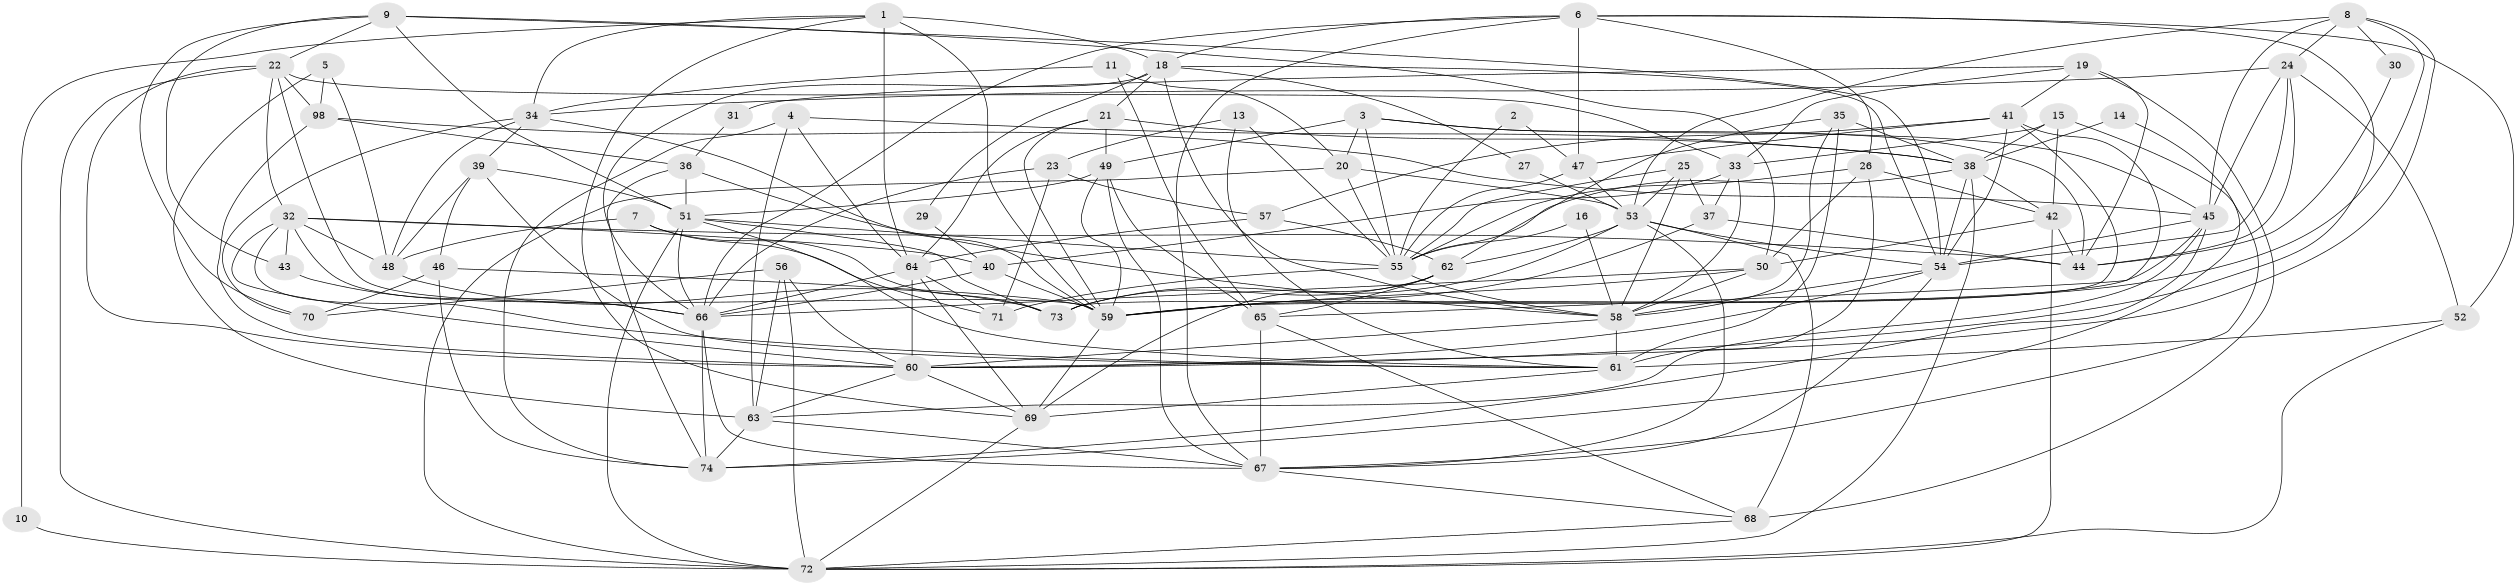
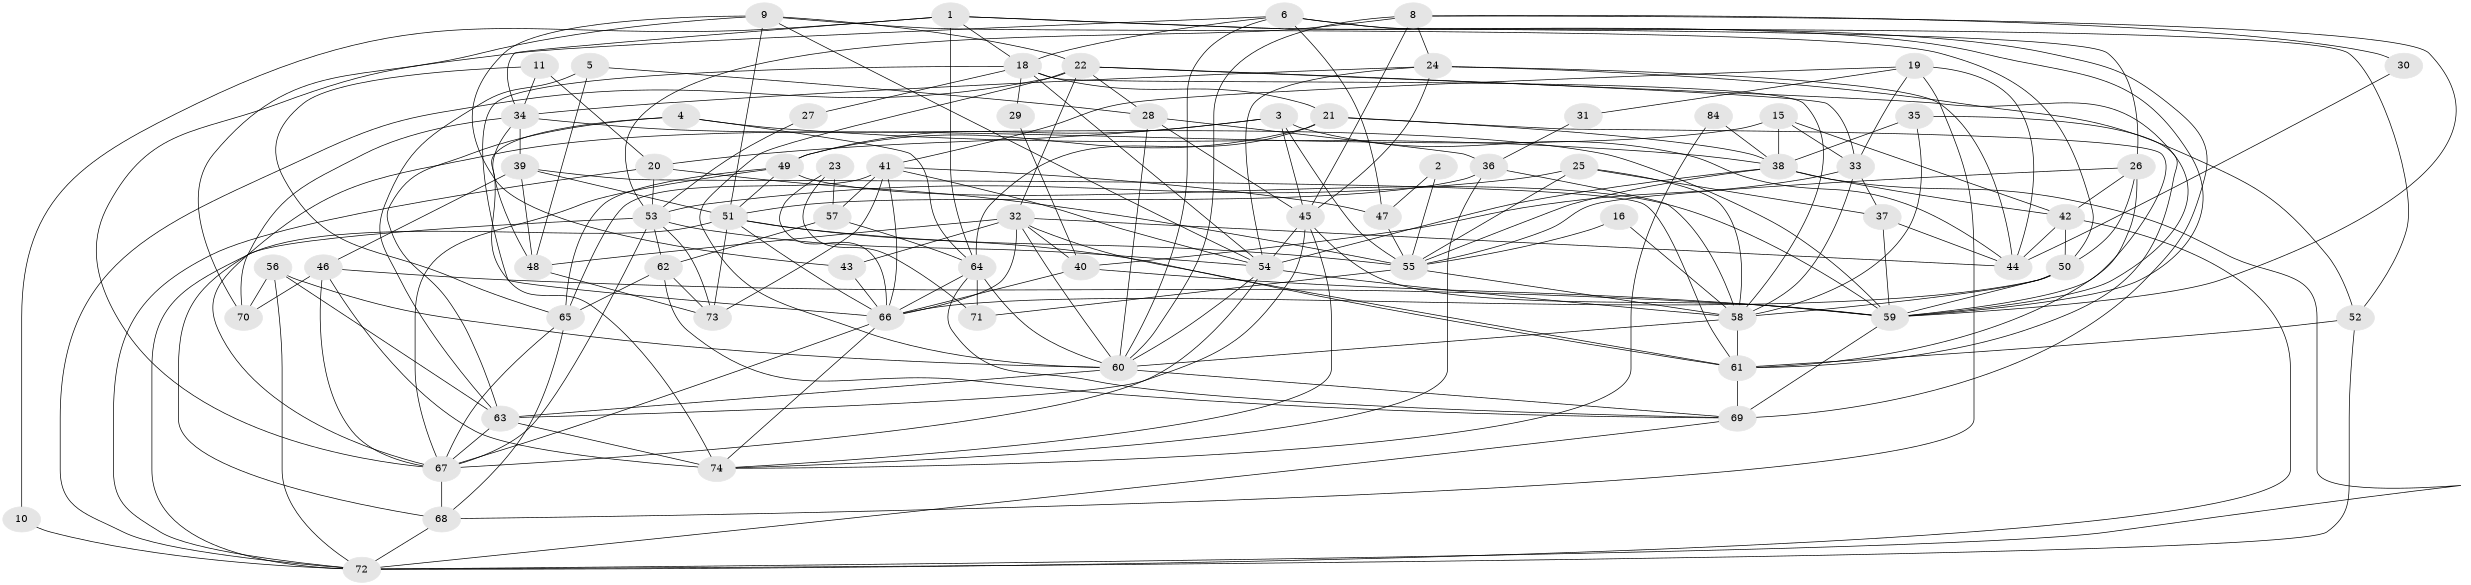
(1088, 53) -> (896, 242)
(319, 116) -> (1149, 116)
(1239, 116) -> none
(2120, 116) -> (1714, 116)
(1632, 165) -> none
(1606, 192) -> none
(636, 217) -> none
none -> (334, 398)
